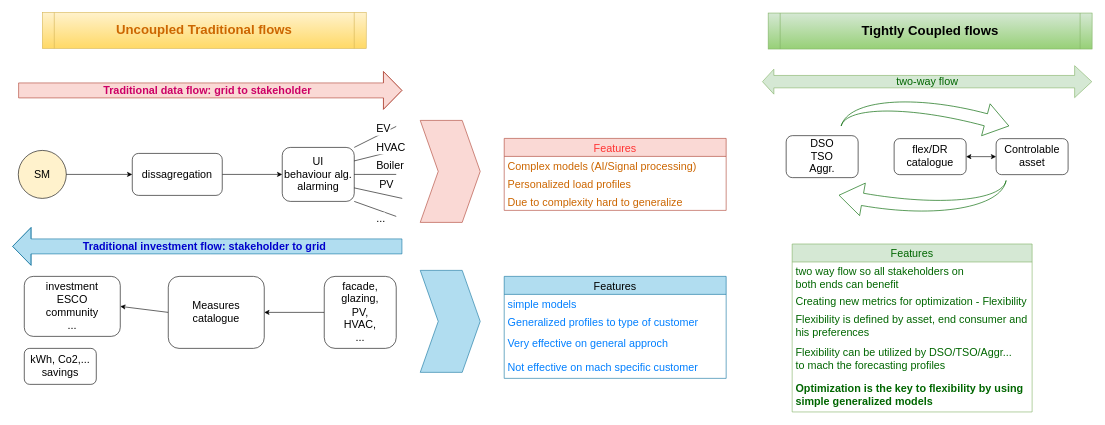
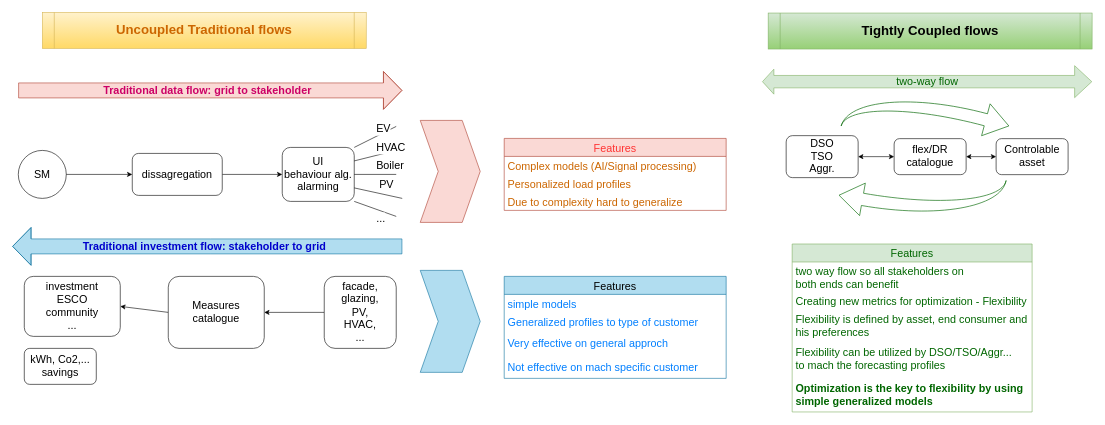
none -> (876, 157)
(42, 174) -> (42, 174)
